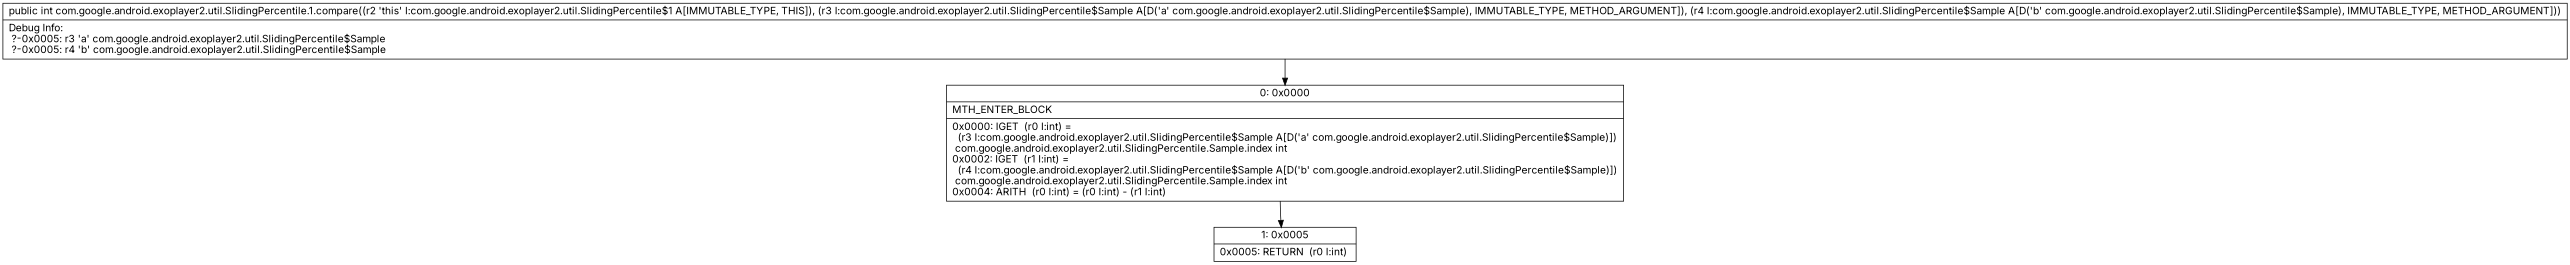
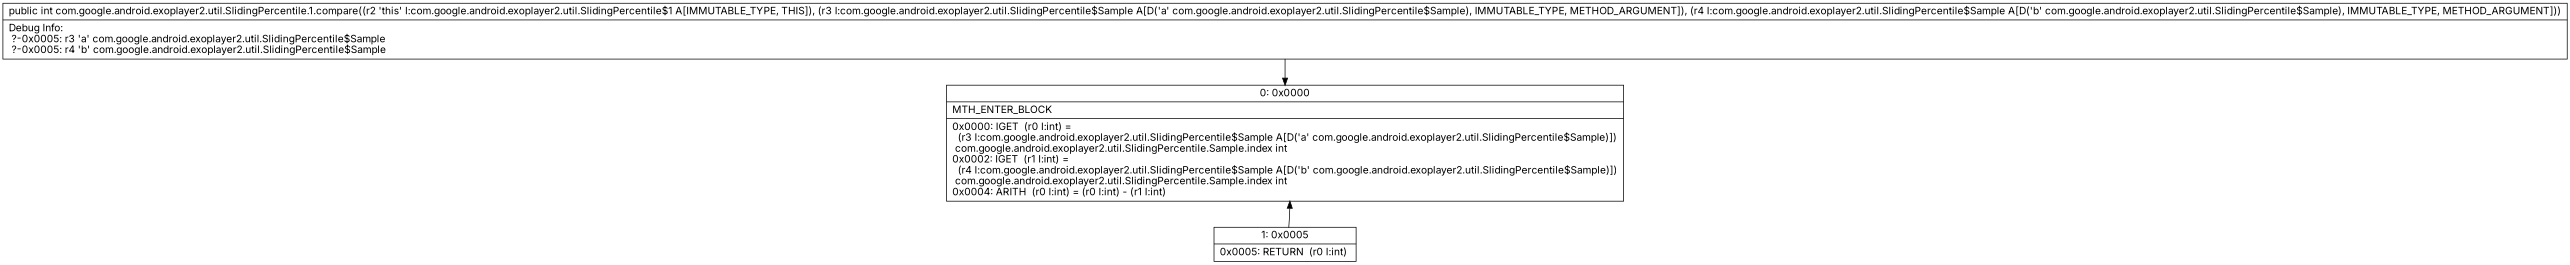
(1280, 211) -> (1289, 218)
